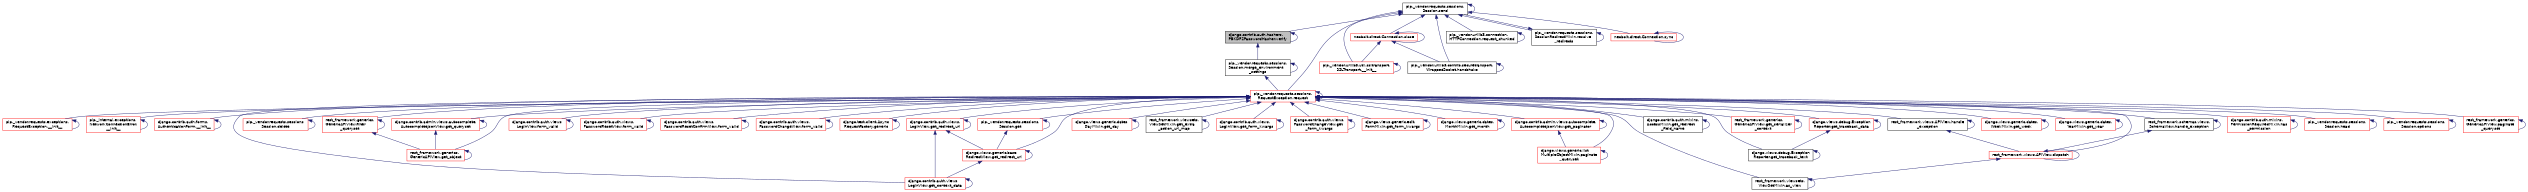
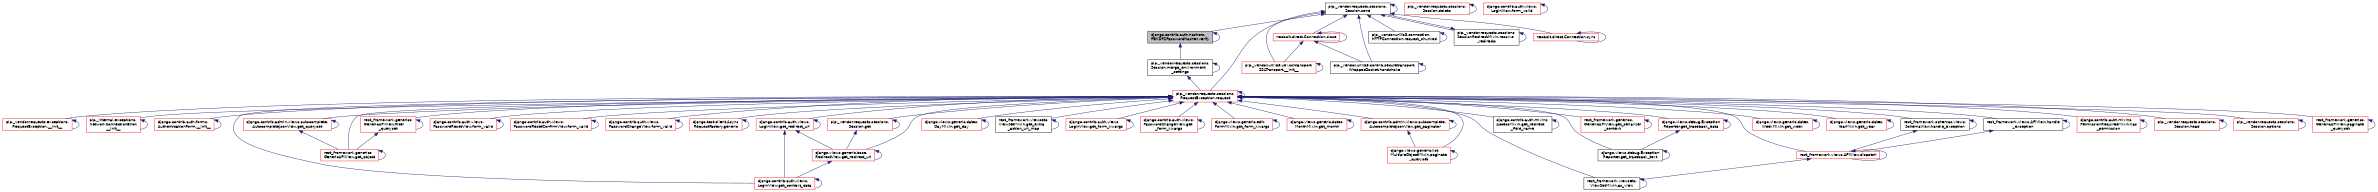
(774, 100) -> none
(904, 102) -> none
